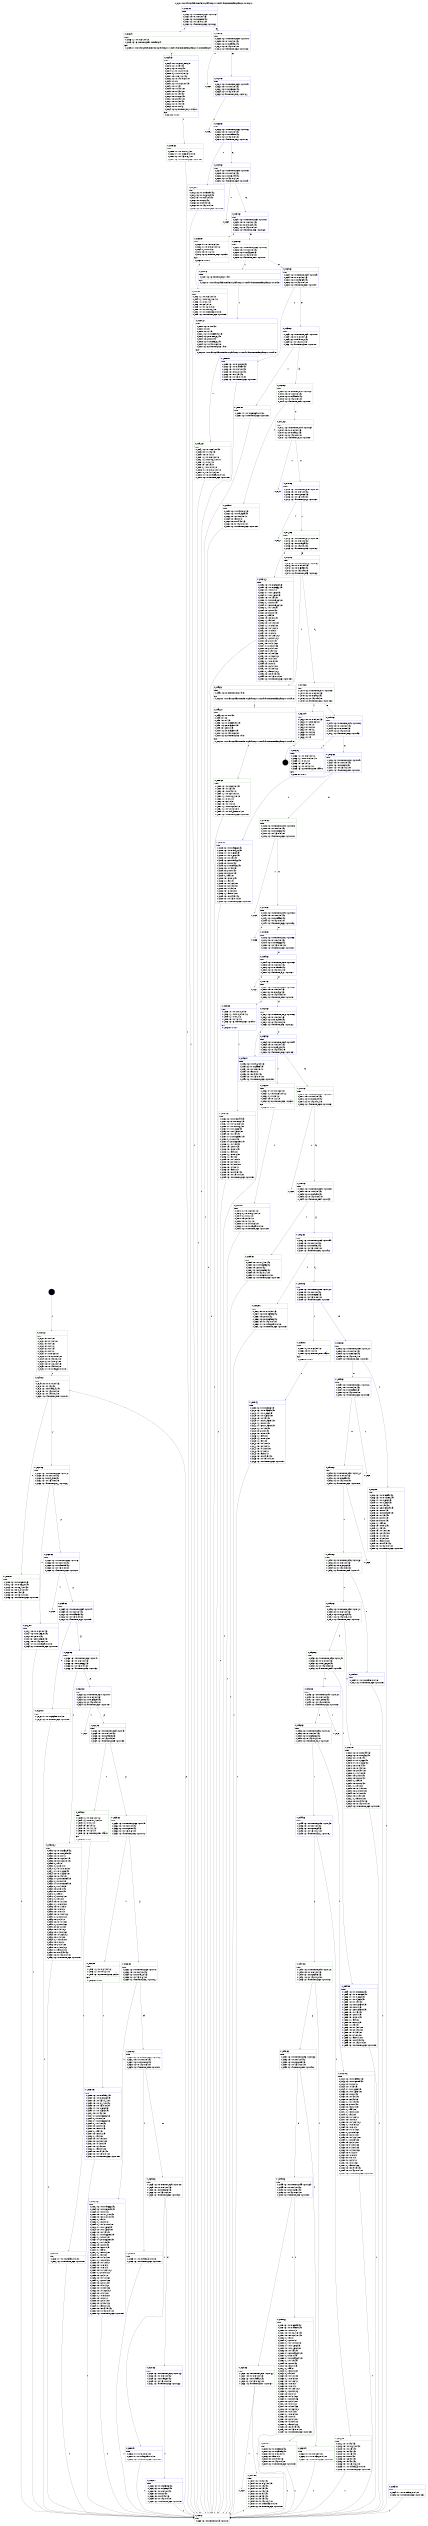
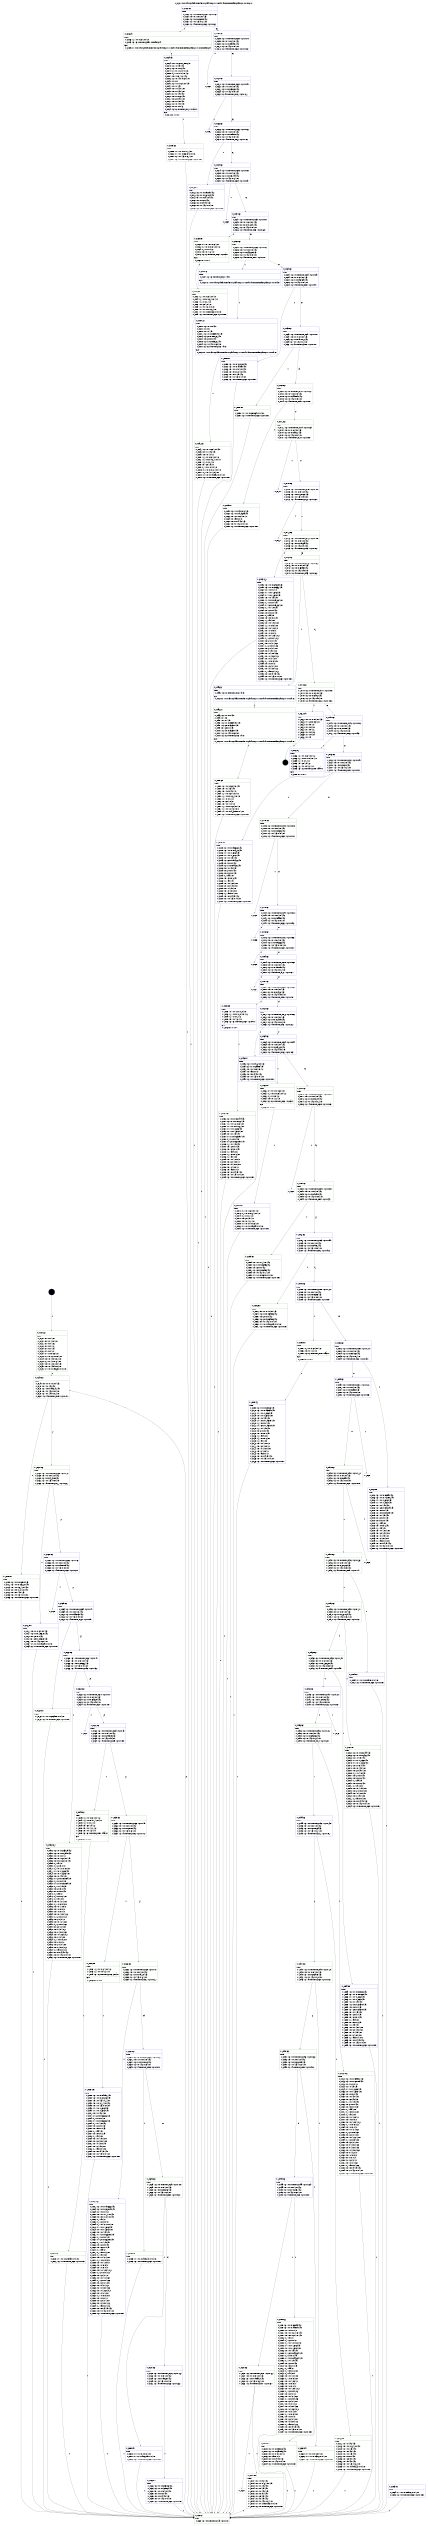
none -> (232, 109)
none -> (254, 965)
